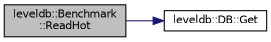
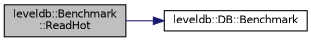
(215, 21) -> (236, 21)
